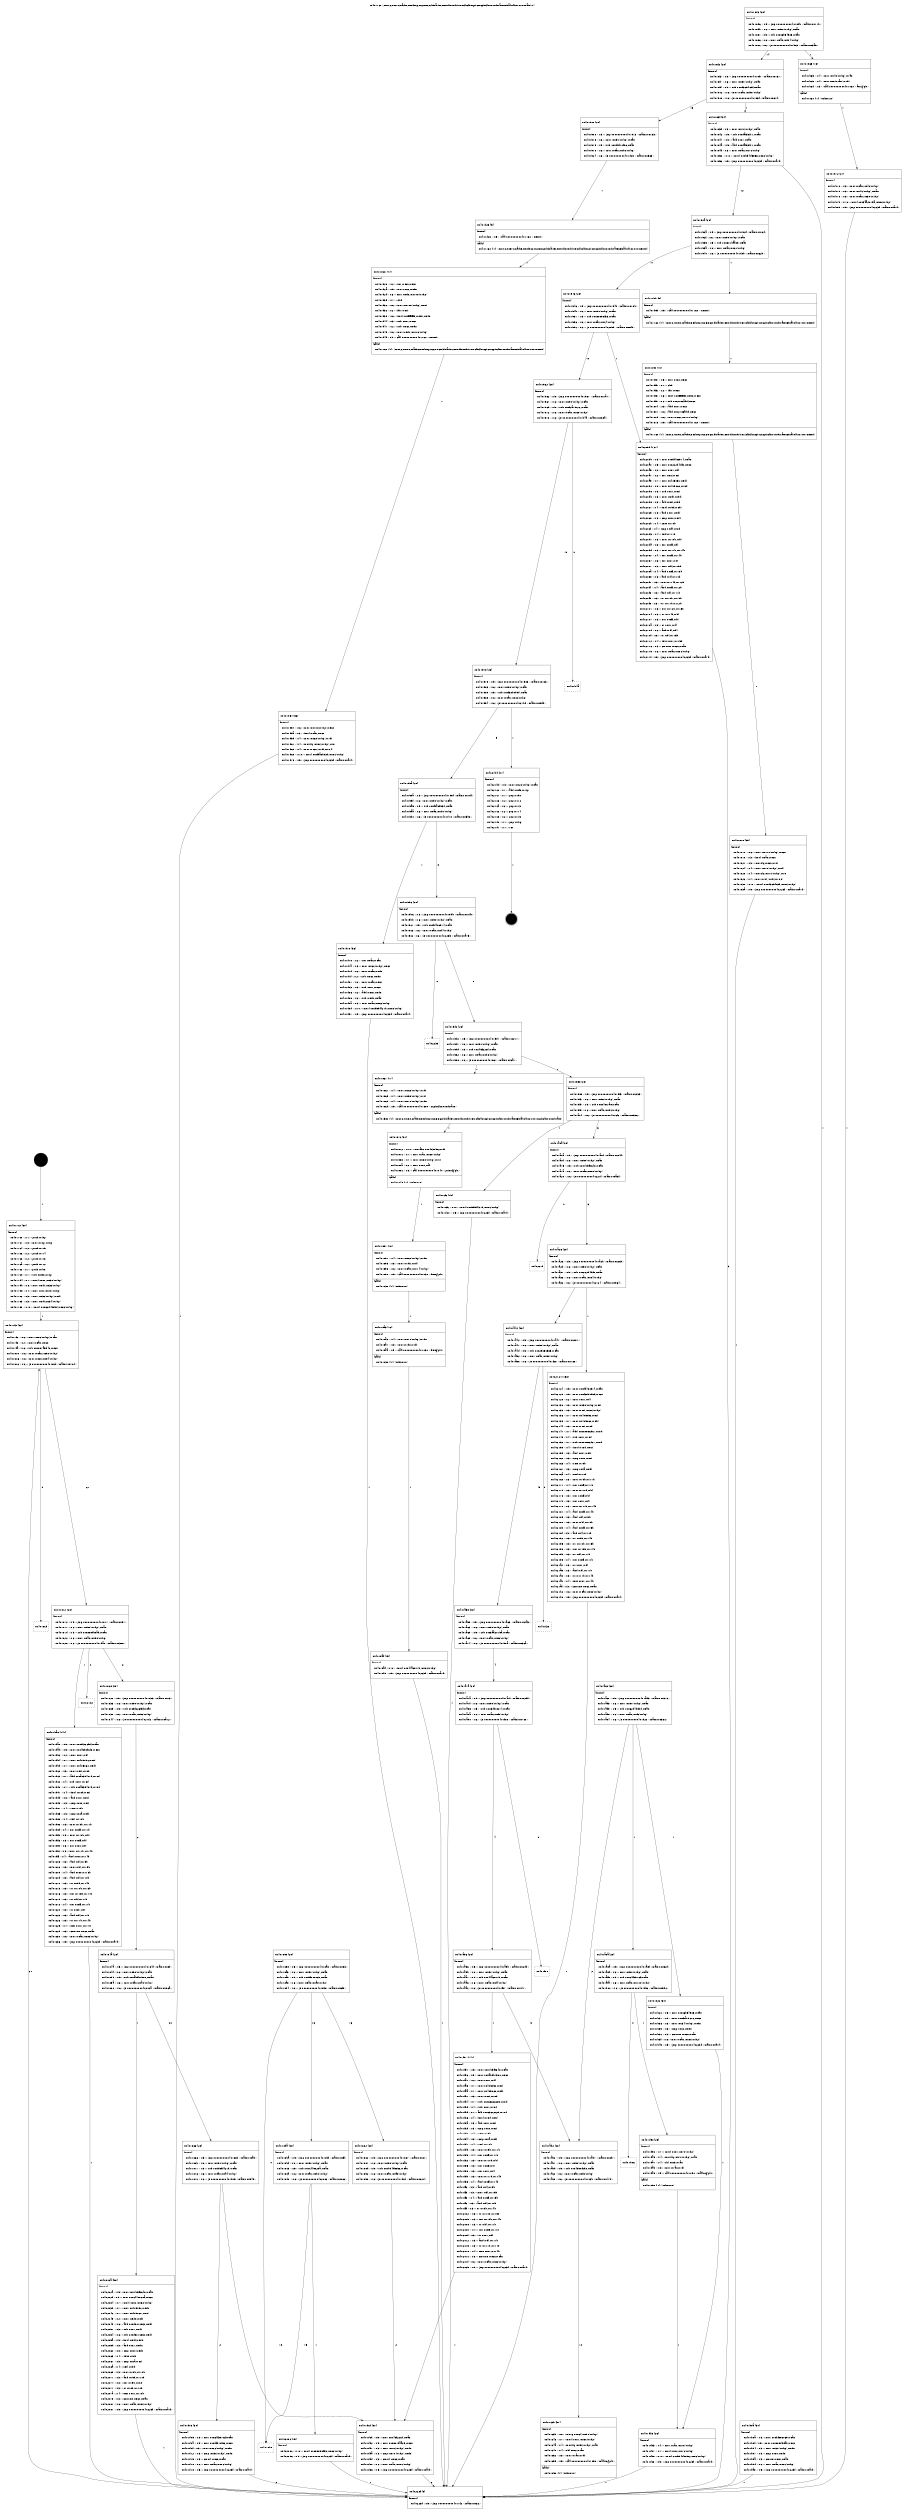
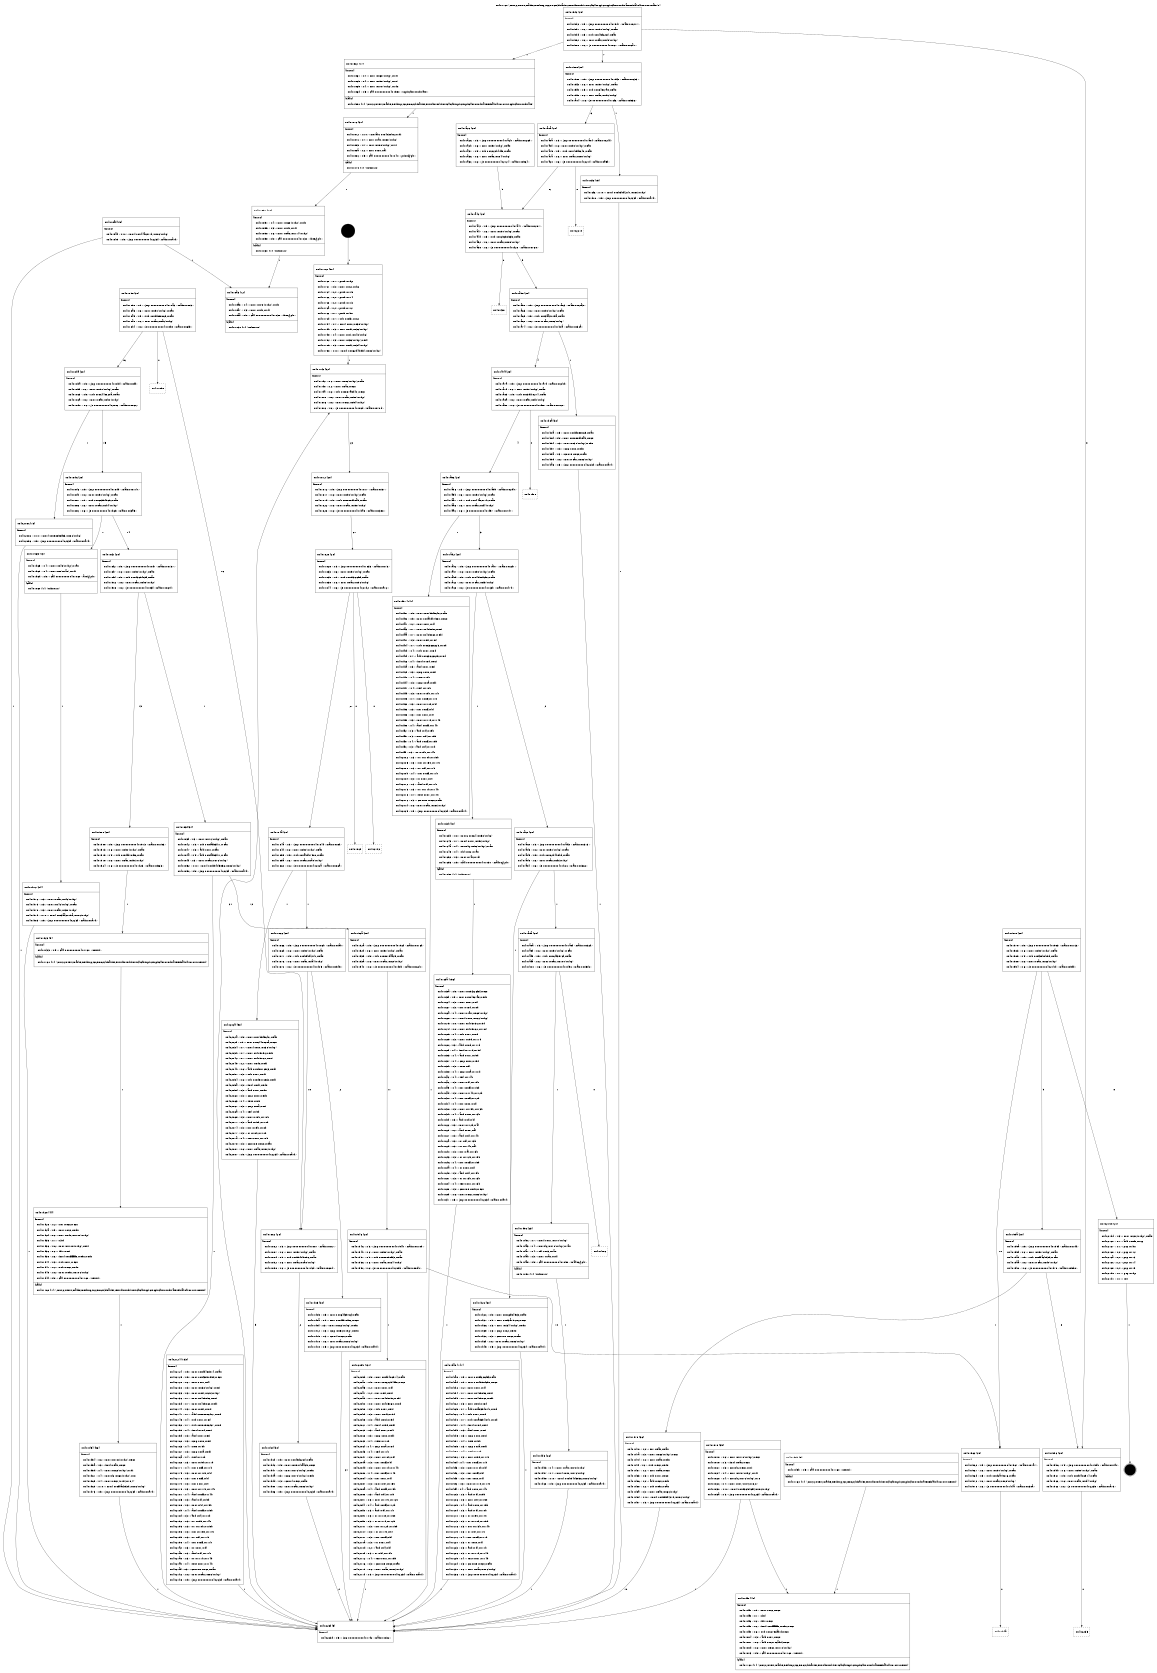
(730, 275) -> none
(731, 359) -> (837, 1589)
none -> (572, 372)
(542, 543) -> (998, 1207)
(749, 637) -> (765, 1547)
(513, 738) -> (1114, 1090)
(459, 981) -> (1085, 538)
none -> (472, 1090)
(587, 1212) -> (541, 187)
(728, 1266) -> (365, 1589)
(587, 1329) -> none
(369, 1487) -> (626, 1589)
(41, 1495) -> (354, 718)
(409, 1508) -> (198, 265)
(88, 1672) -> (368, 718)
(76, 1687) -> none
(138, 1837) -> (351, 706)
(593, 1931) -> (516, 709)
(170, 2023) -> (308, 904)
(719, 2240) -> (524, 1535)
(300, 2317) -> (102, 441)
(247, 2344) -> (307, 1100)
(581, 2345) -> (477, 706)
(430, 2346) -> (429, 1228)
(164, 2448) -> (255, 1325)
(276, 2482) -> (346, 1470)
